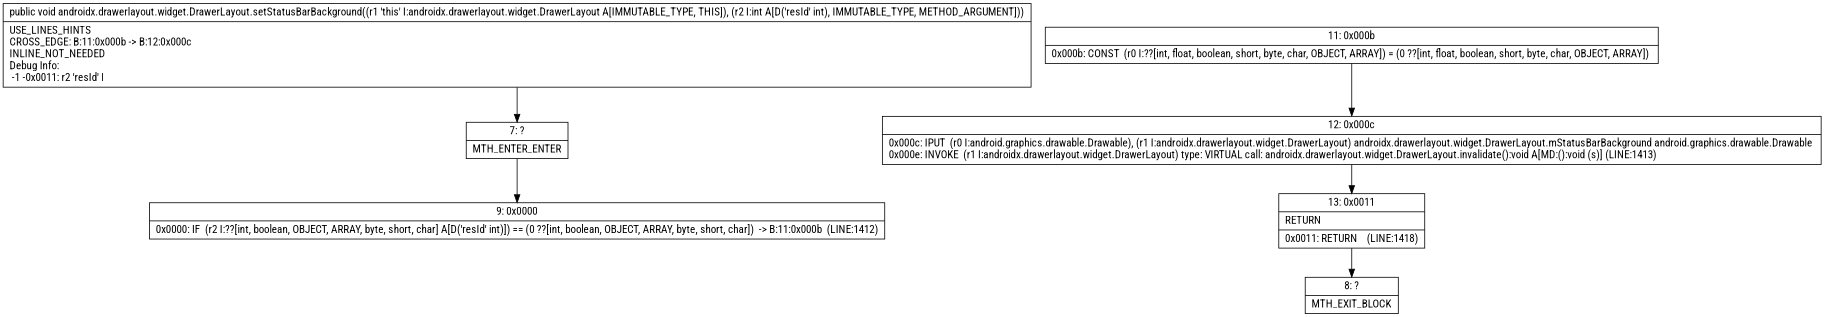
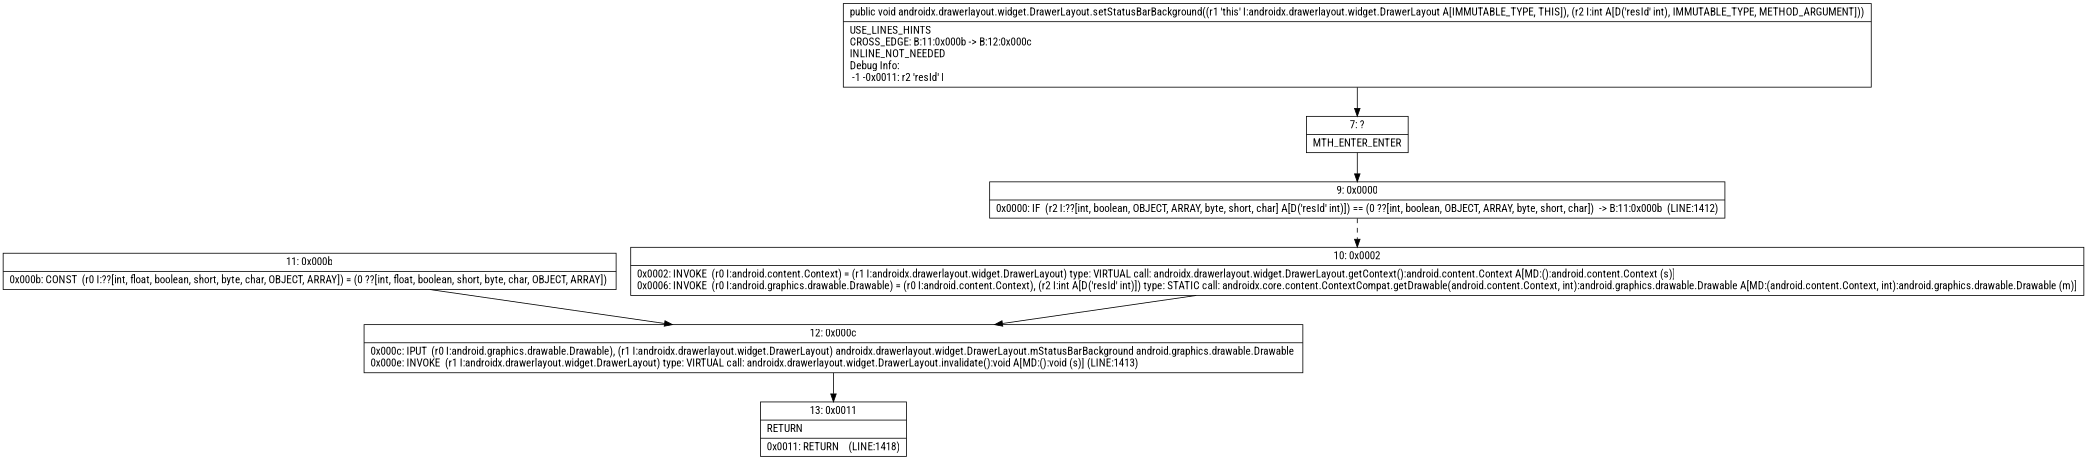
none -> (1357, 271)
(1352, 295) -> none
